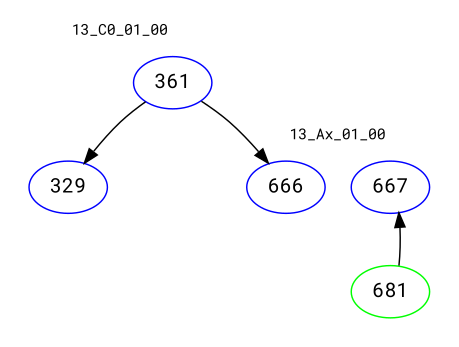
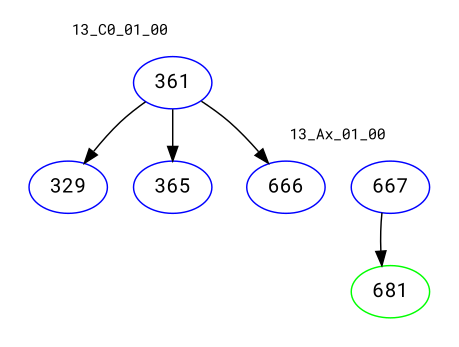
none -> (173, 187)
(400, 247) -> (381, 232)
